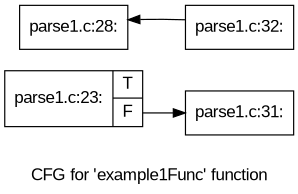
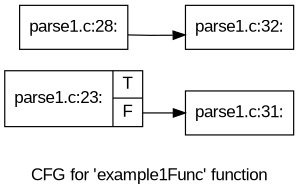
(163, 19) -> (150, 35)
